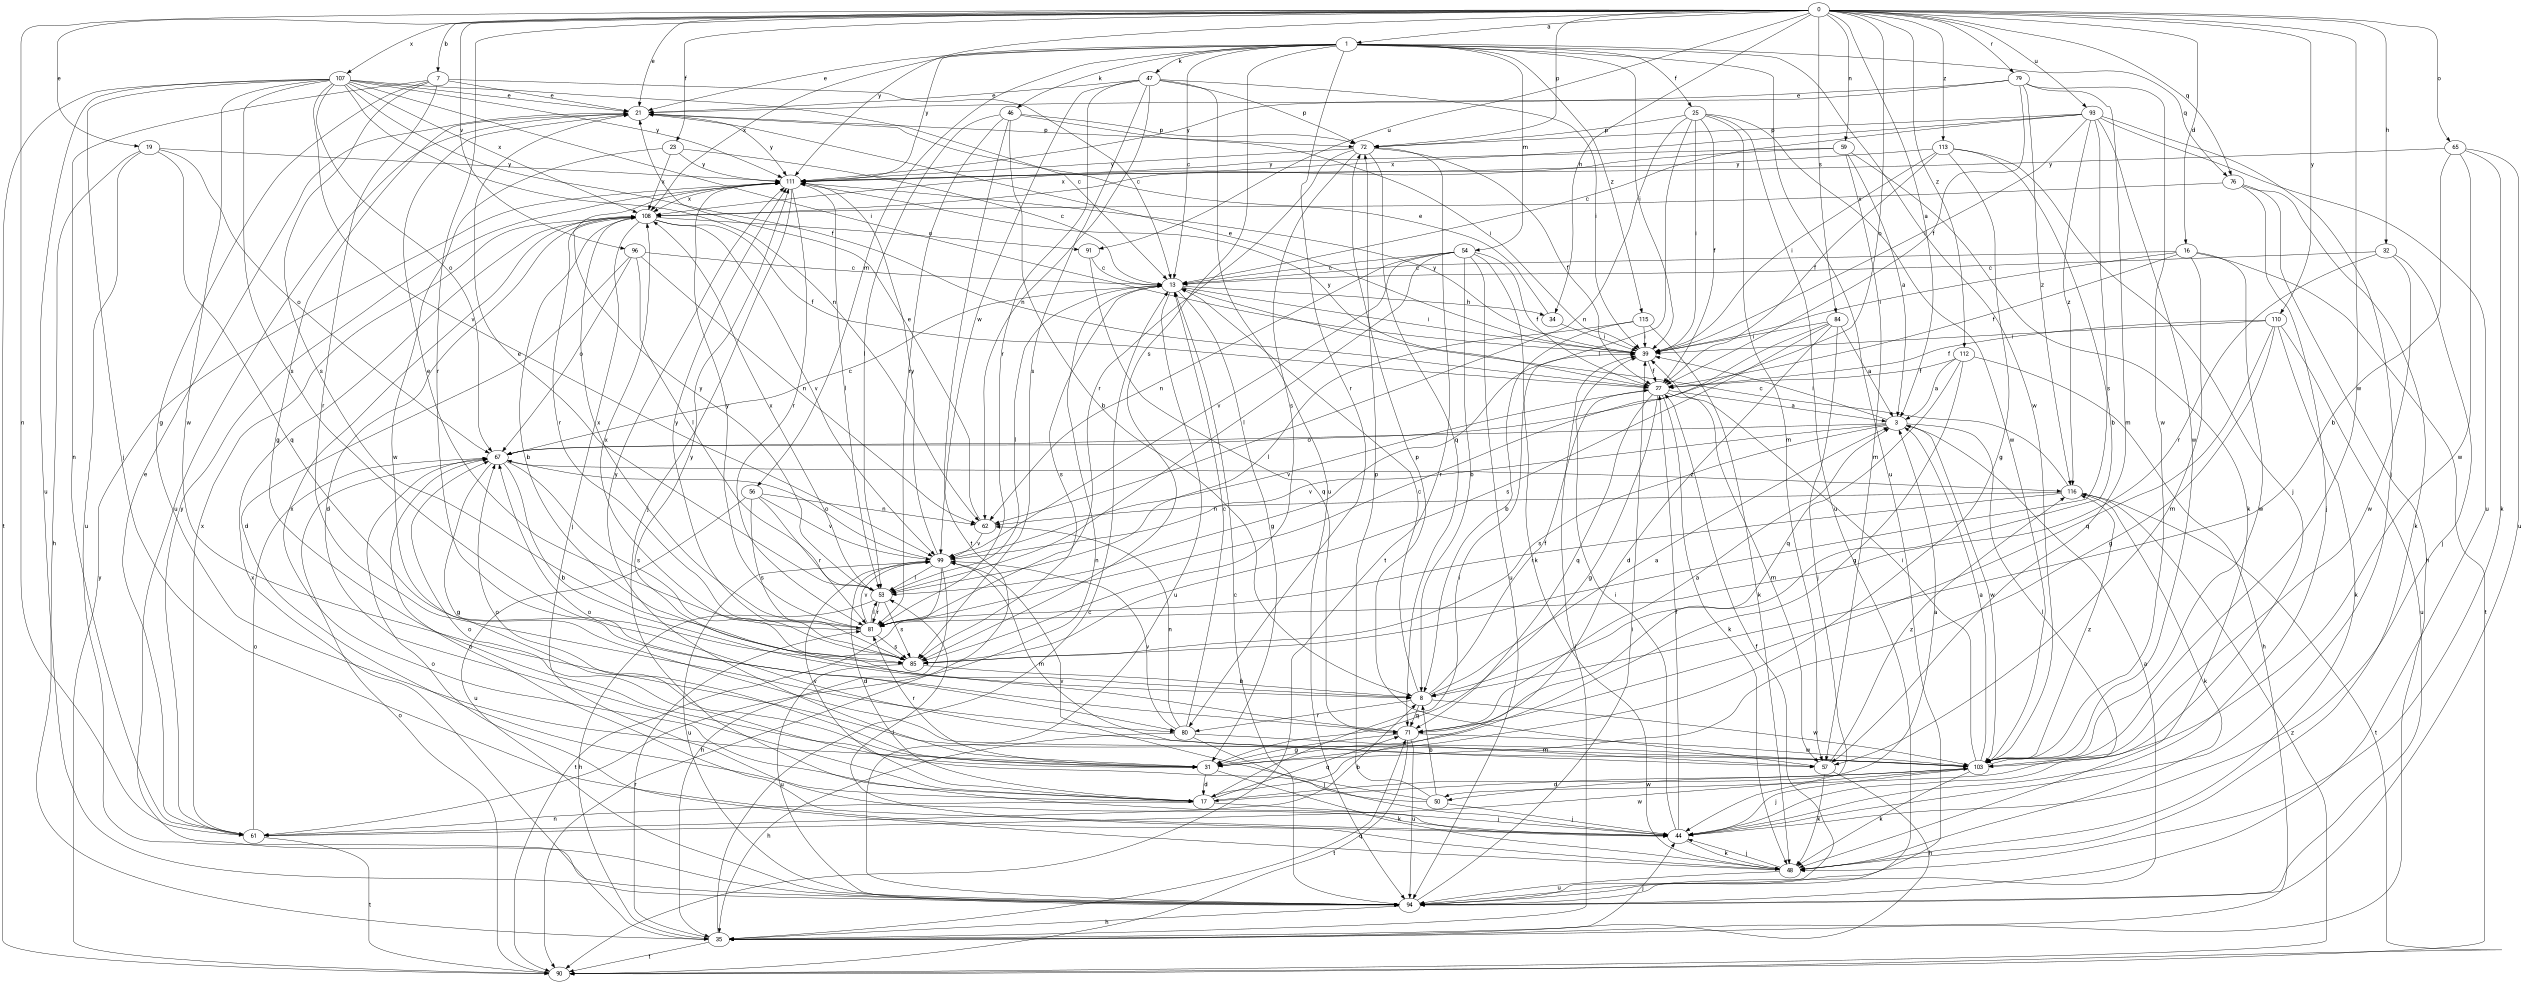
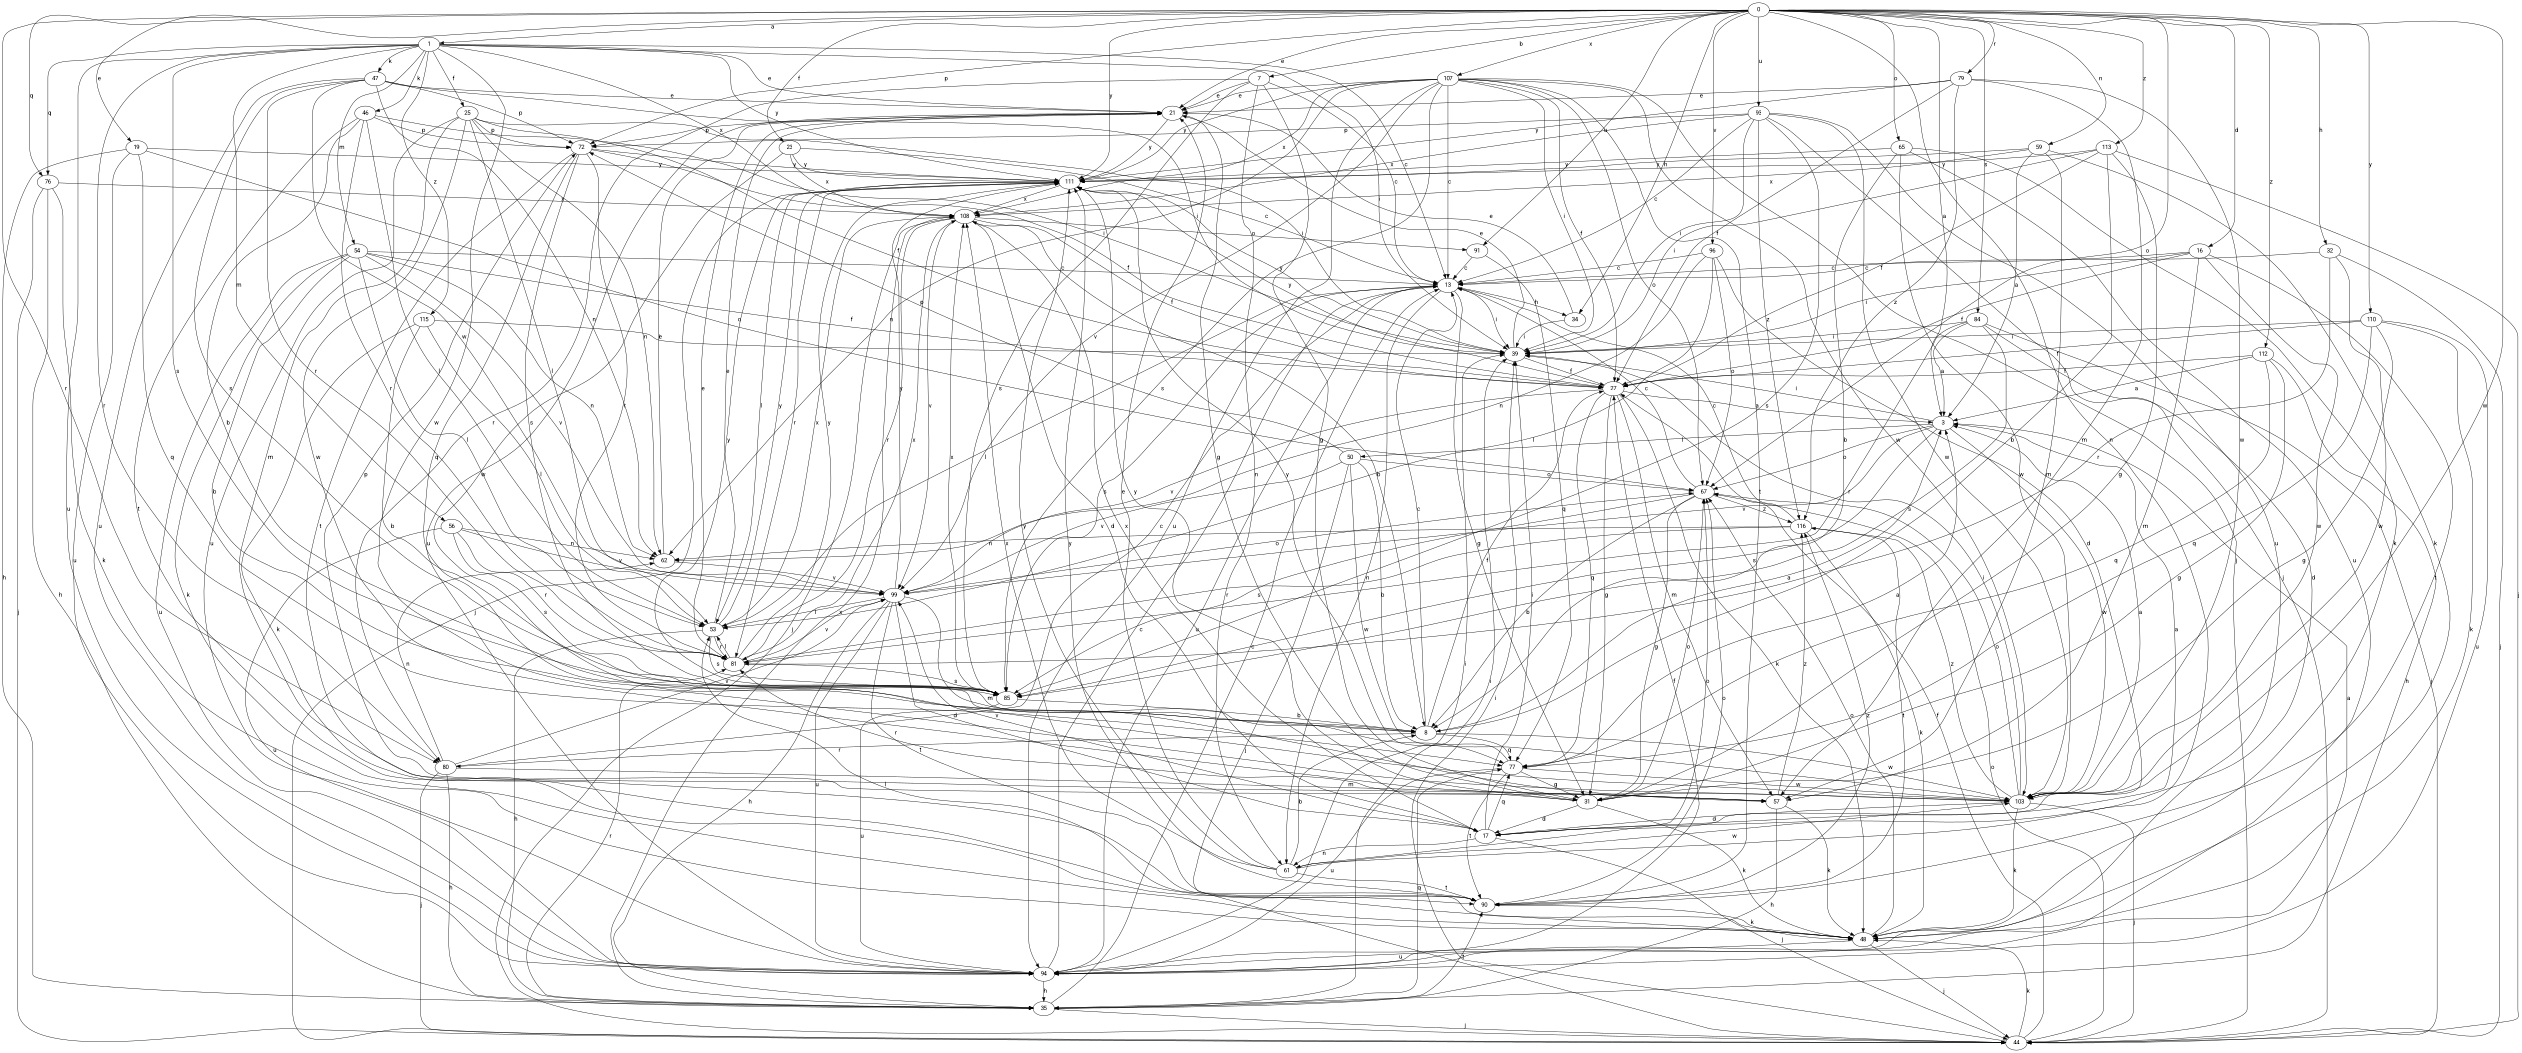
(1408, 733) -> (1512, 768)
(1606, 784) -> (1542, 750)
none -> (1674, 910)
